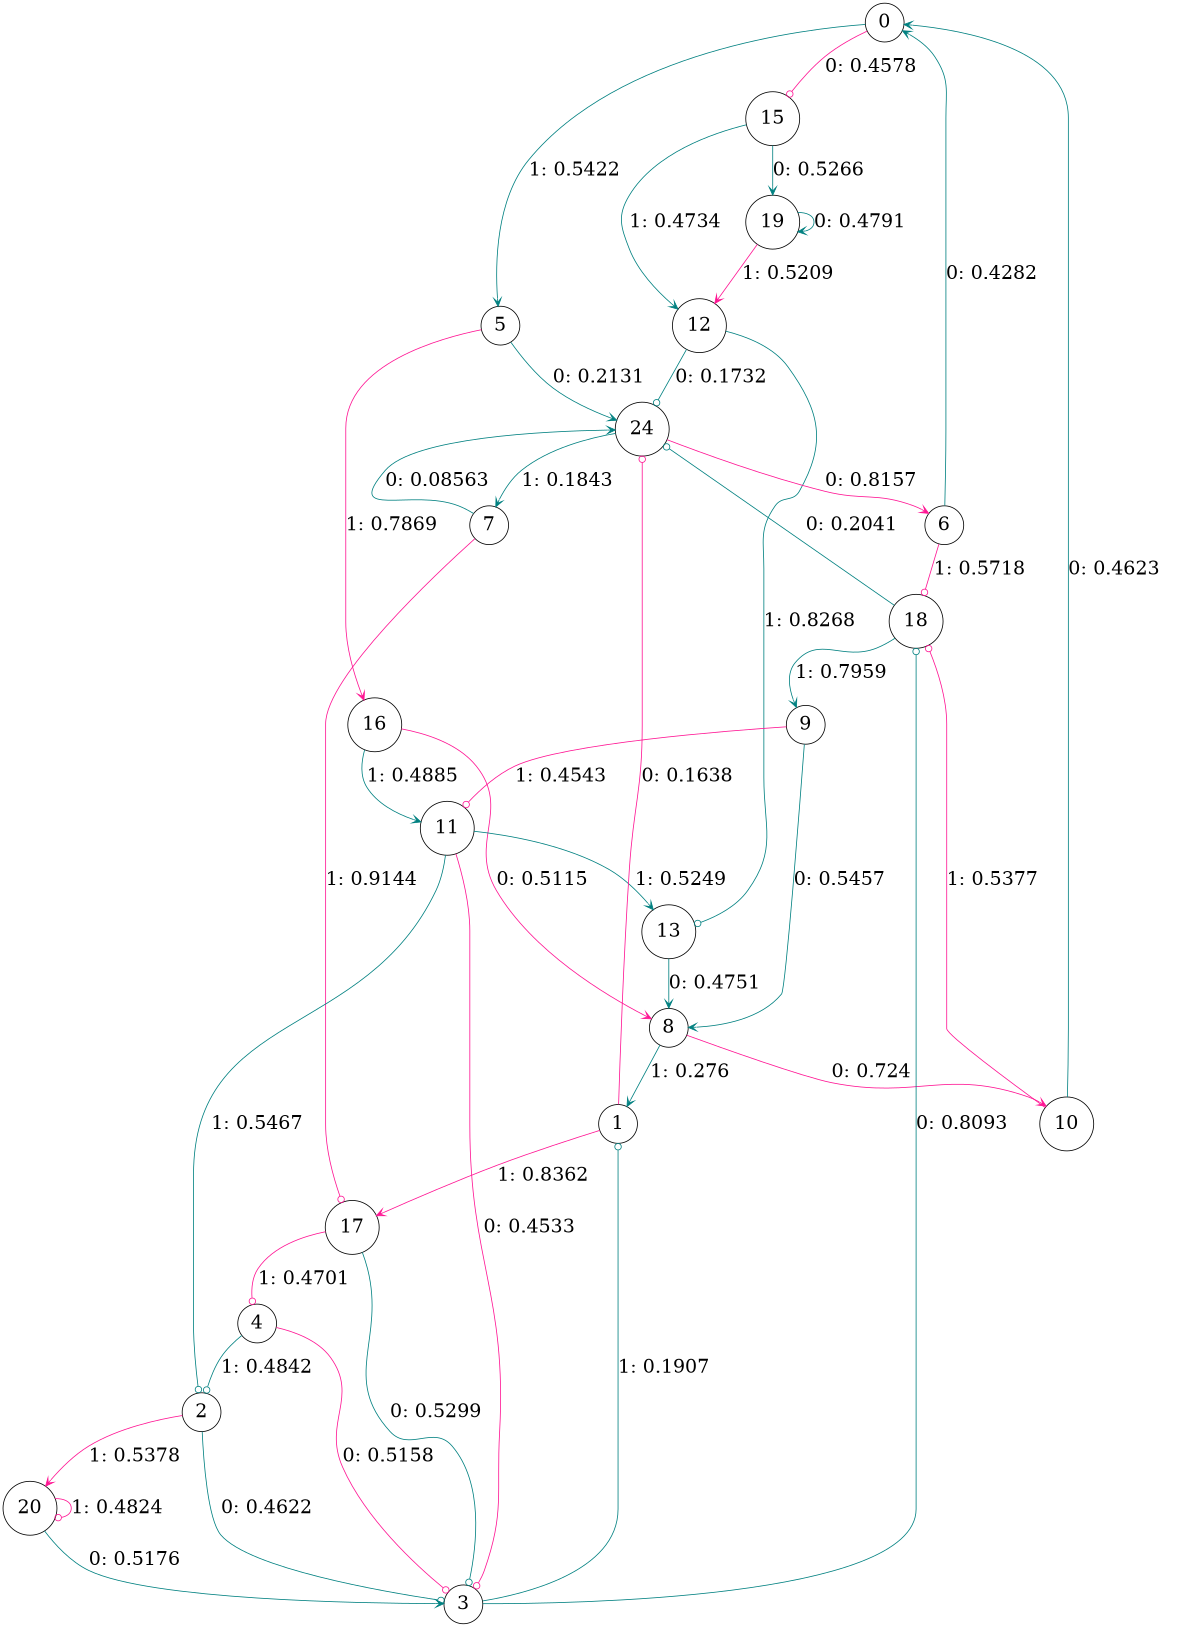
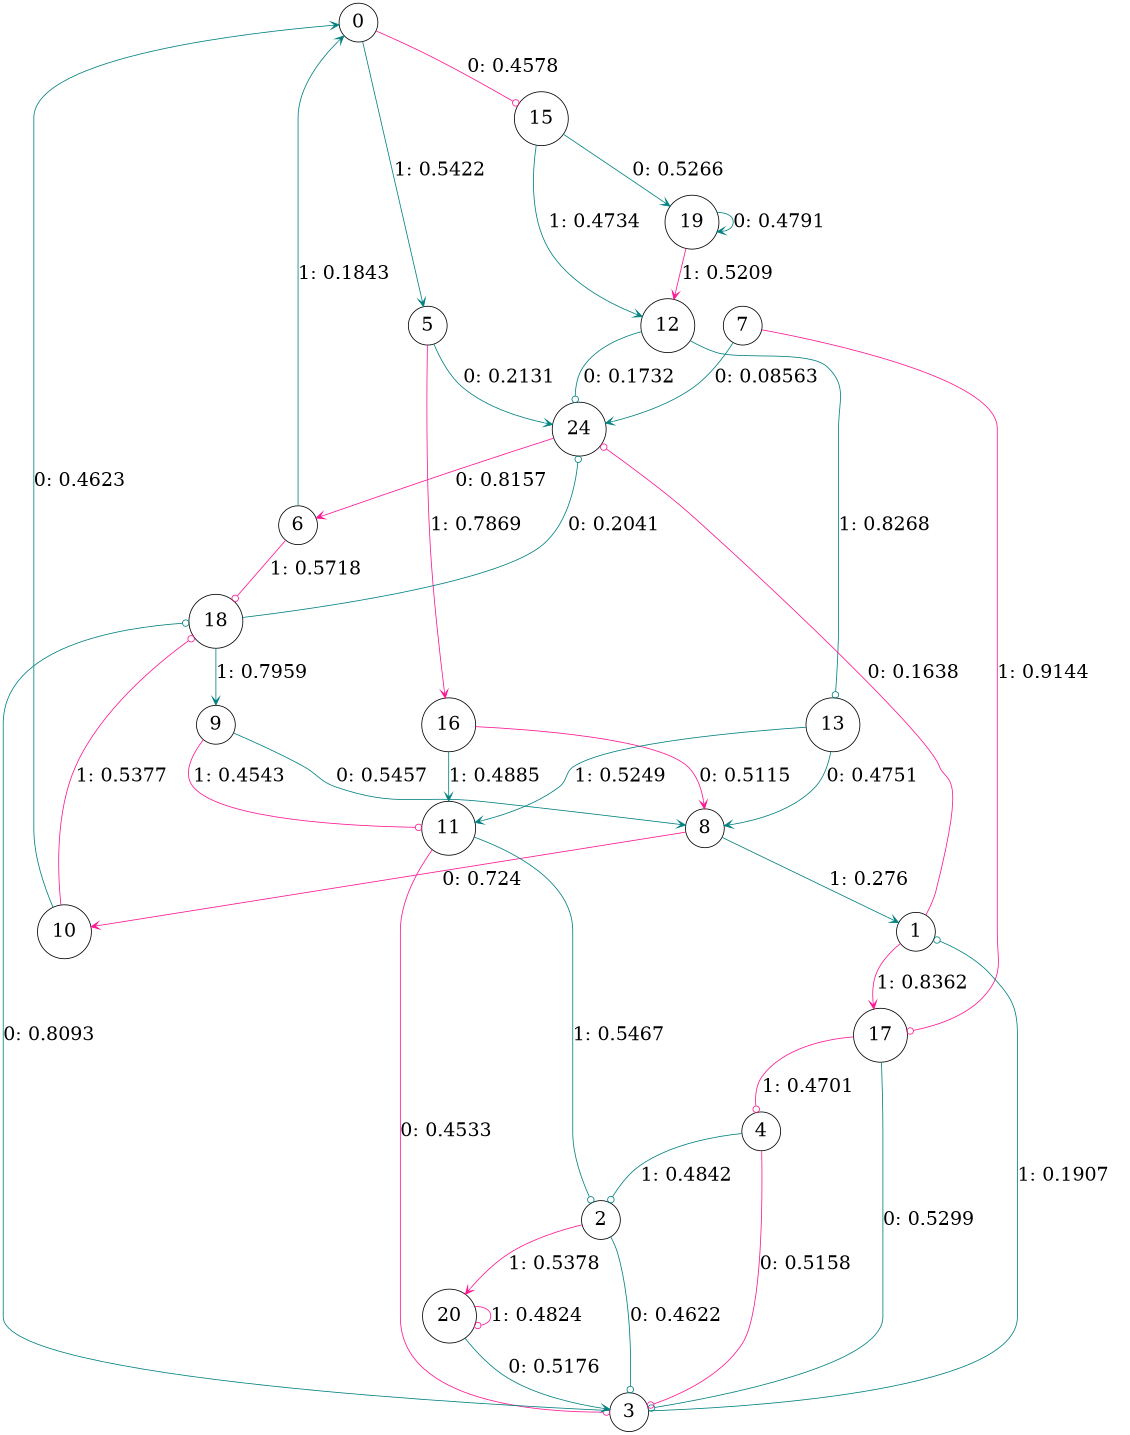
(1001, 274) -> (353, 274)
(549, 453) -> none
(568, 851) -> (626, 749)
